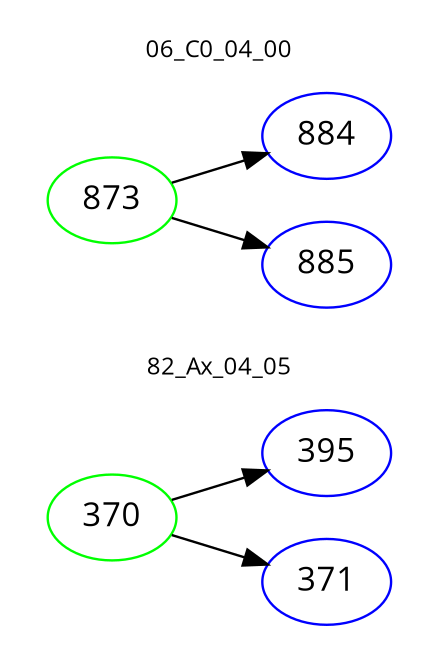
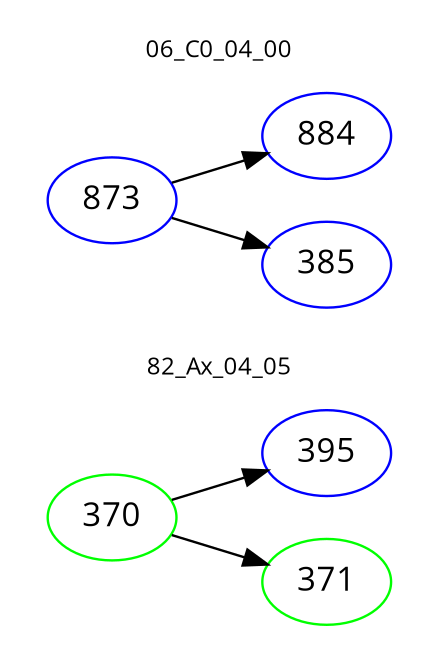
(112, 200) -> (112, 200)
(327, 265) -> (327, 265)
(327, 582) -> (327, 582)
